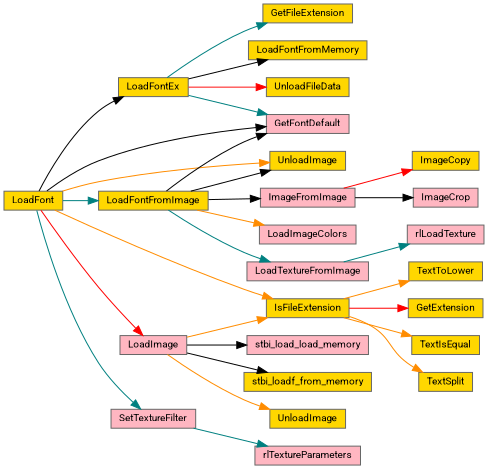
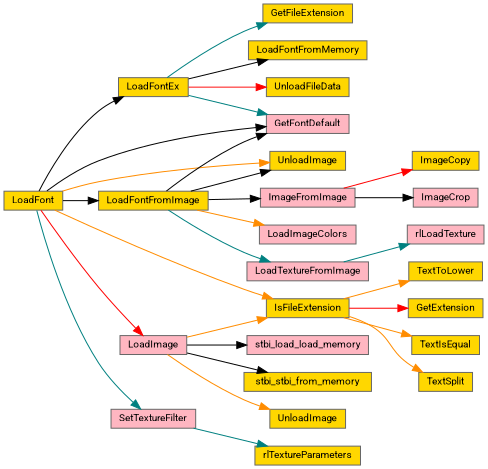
(76, 201) -> (76, 201)
(308, 382) -> (308, 382)
(308, 456) -> (308, 456)
